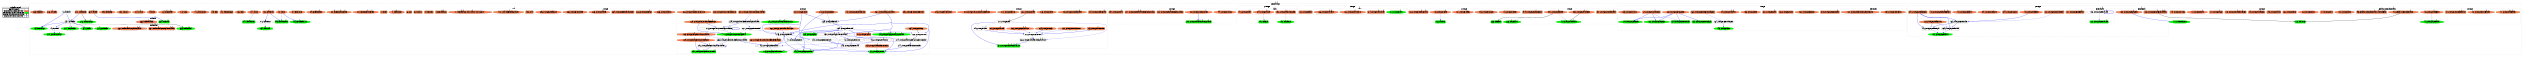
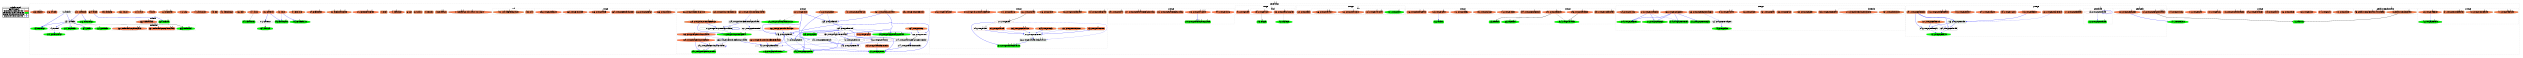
(1199, 12) -> (1198, 12)
(83, 17) -> (83, 17)
